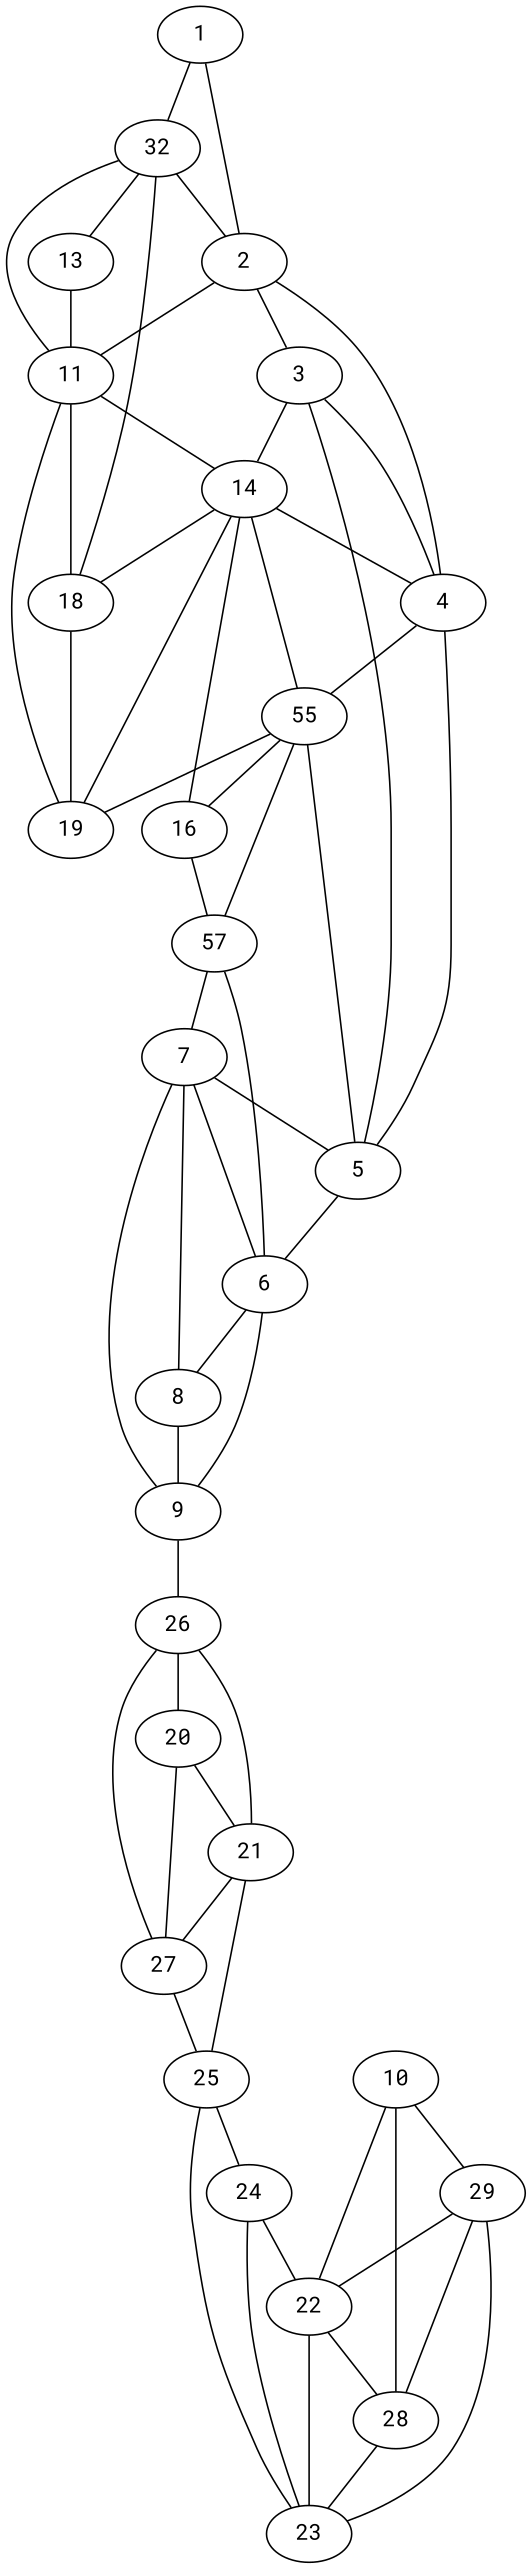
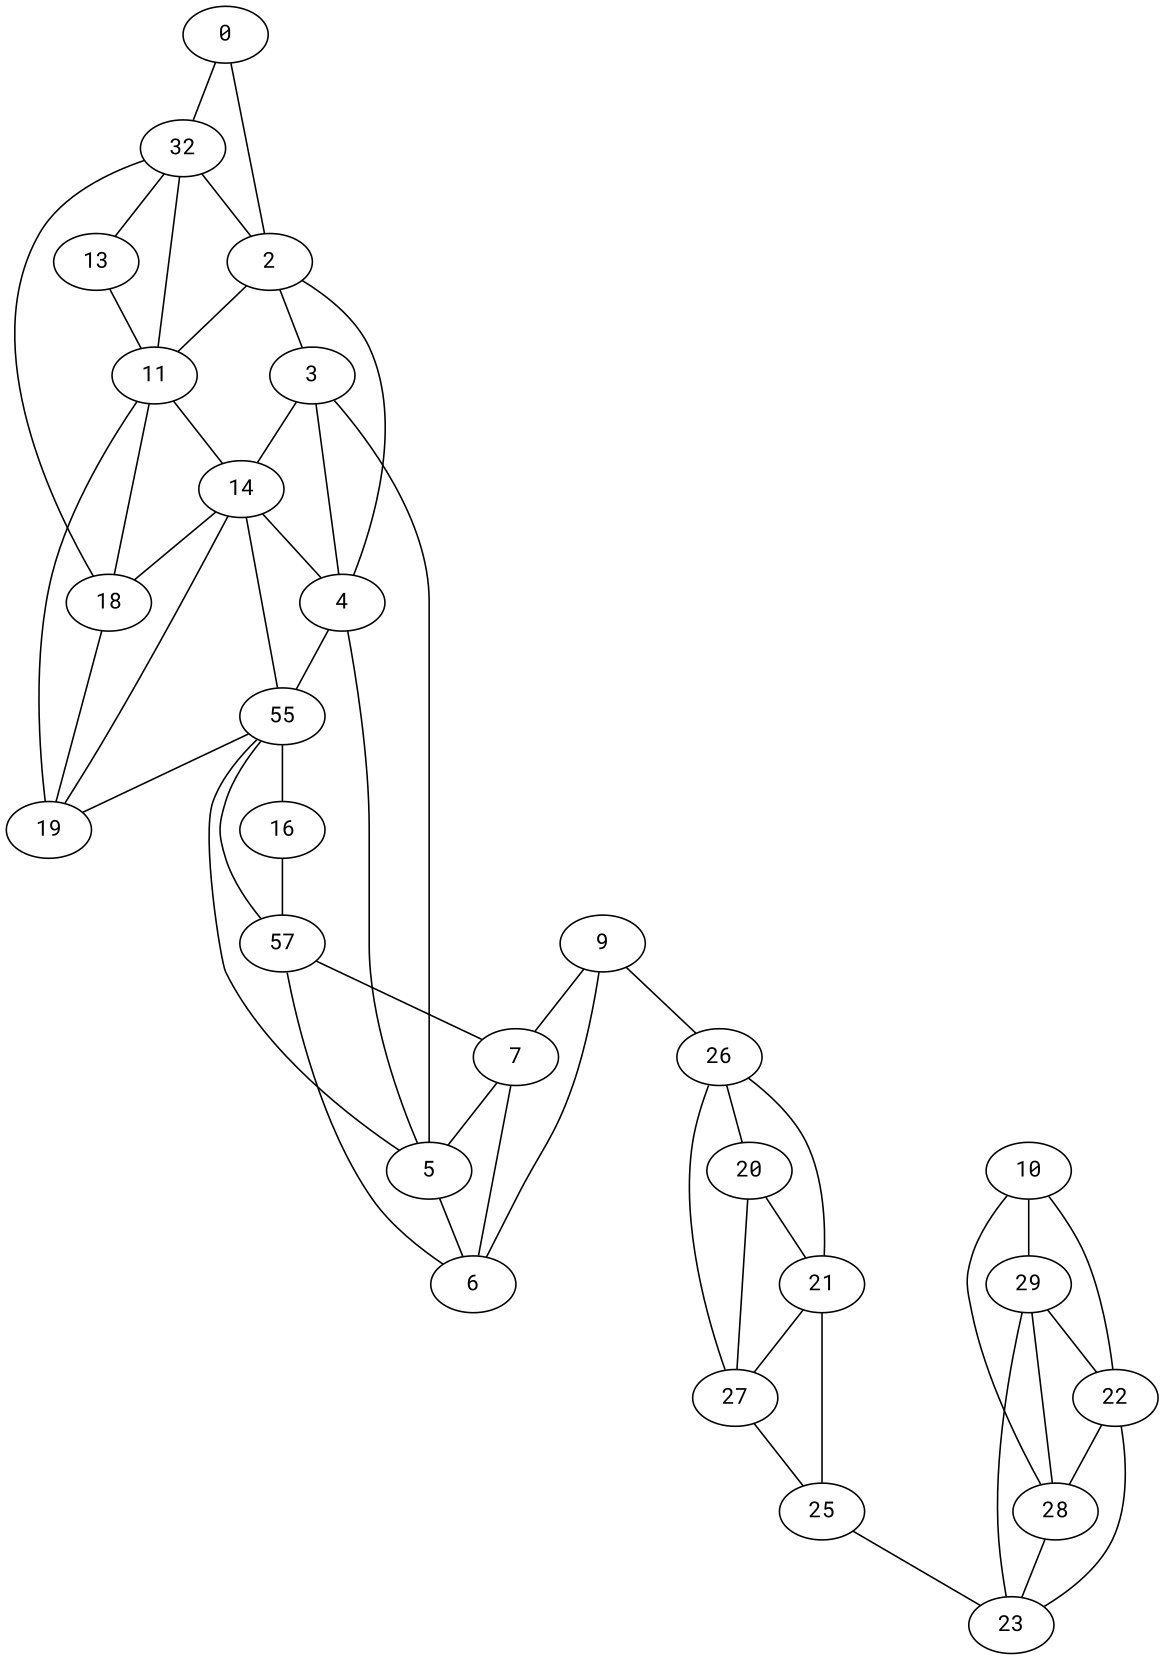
(200, 35) -> (226, 35)
(214, 660) -> none
(178, 1398) -> none
(249, 2193) -> none
